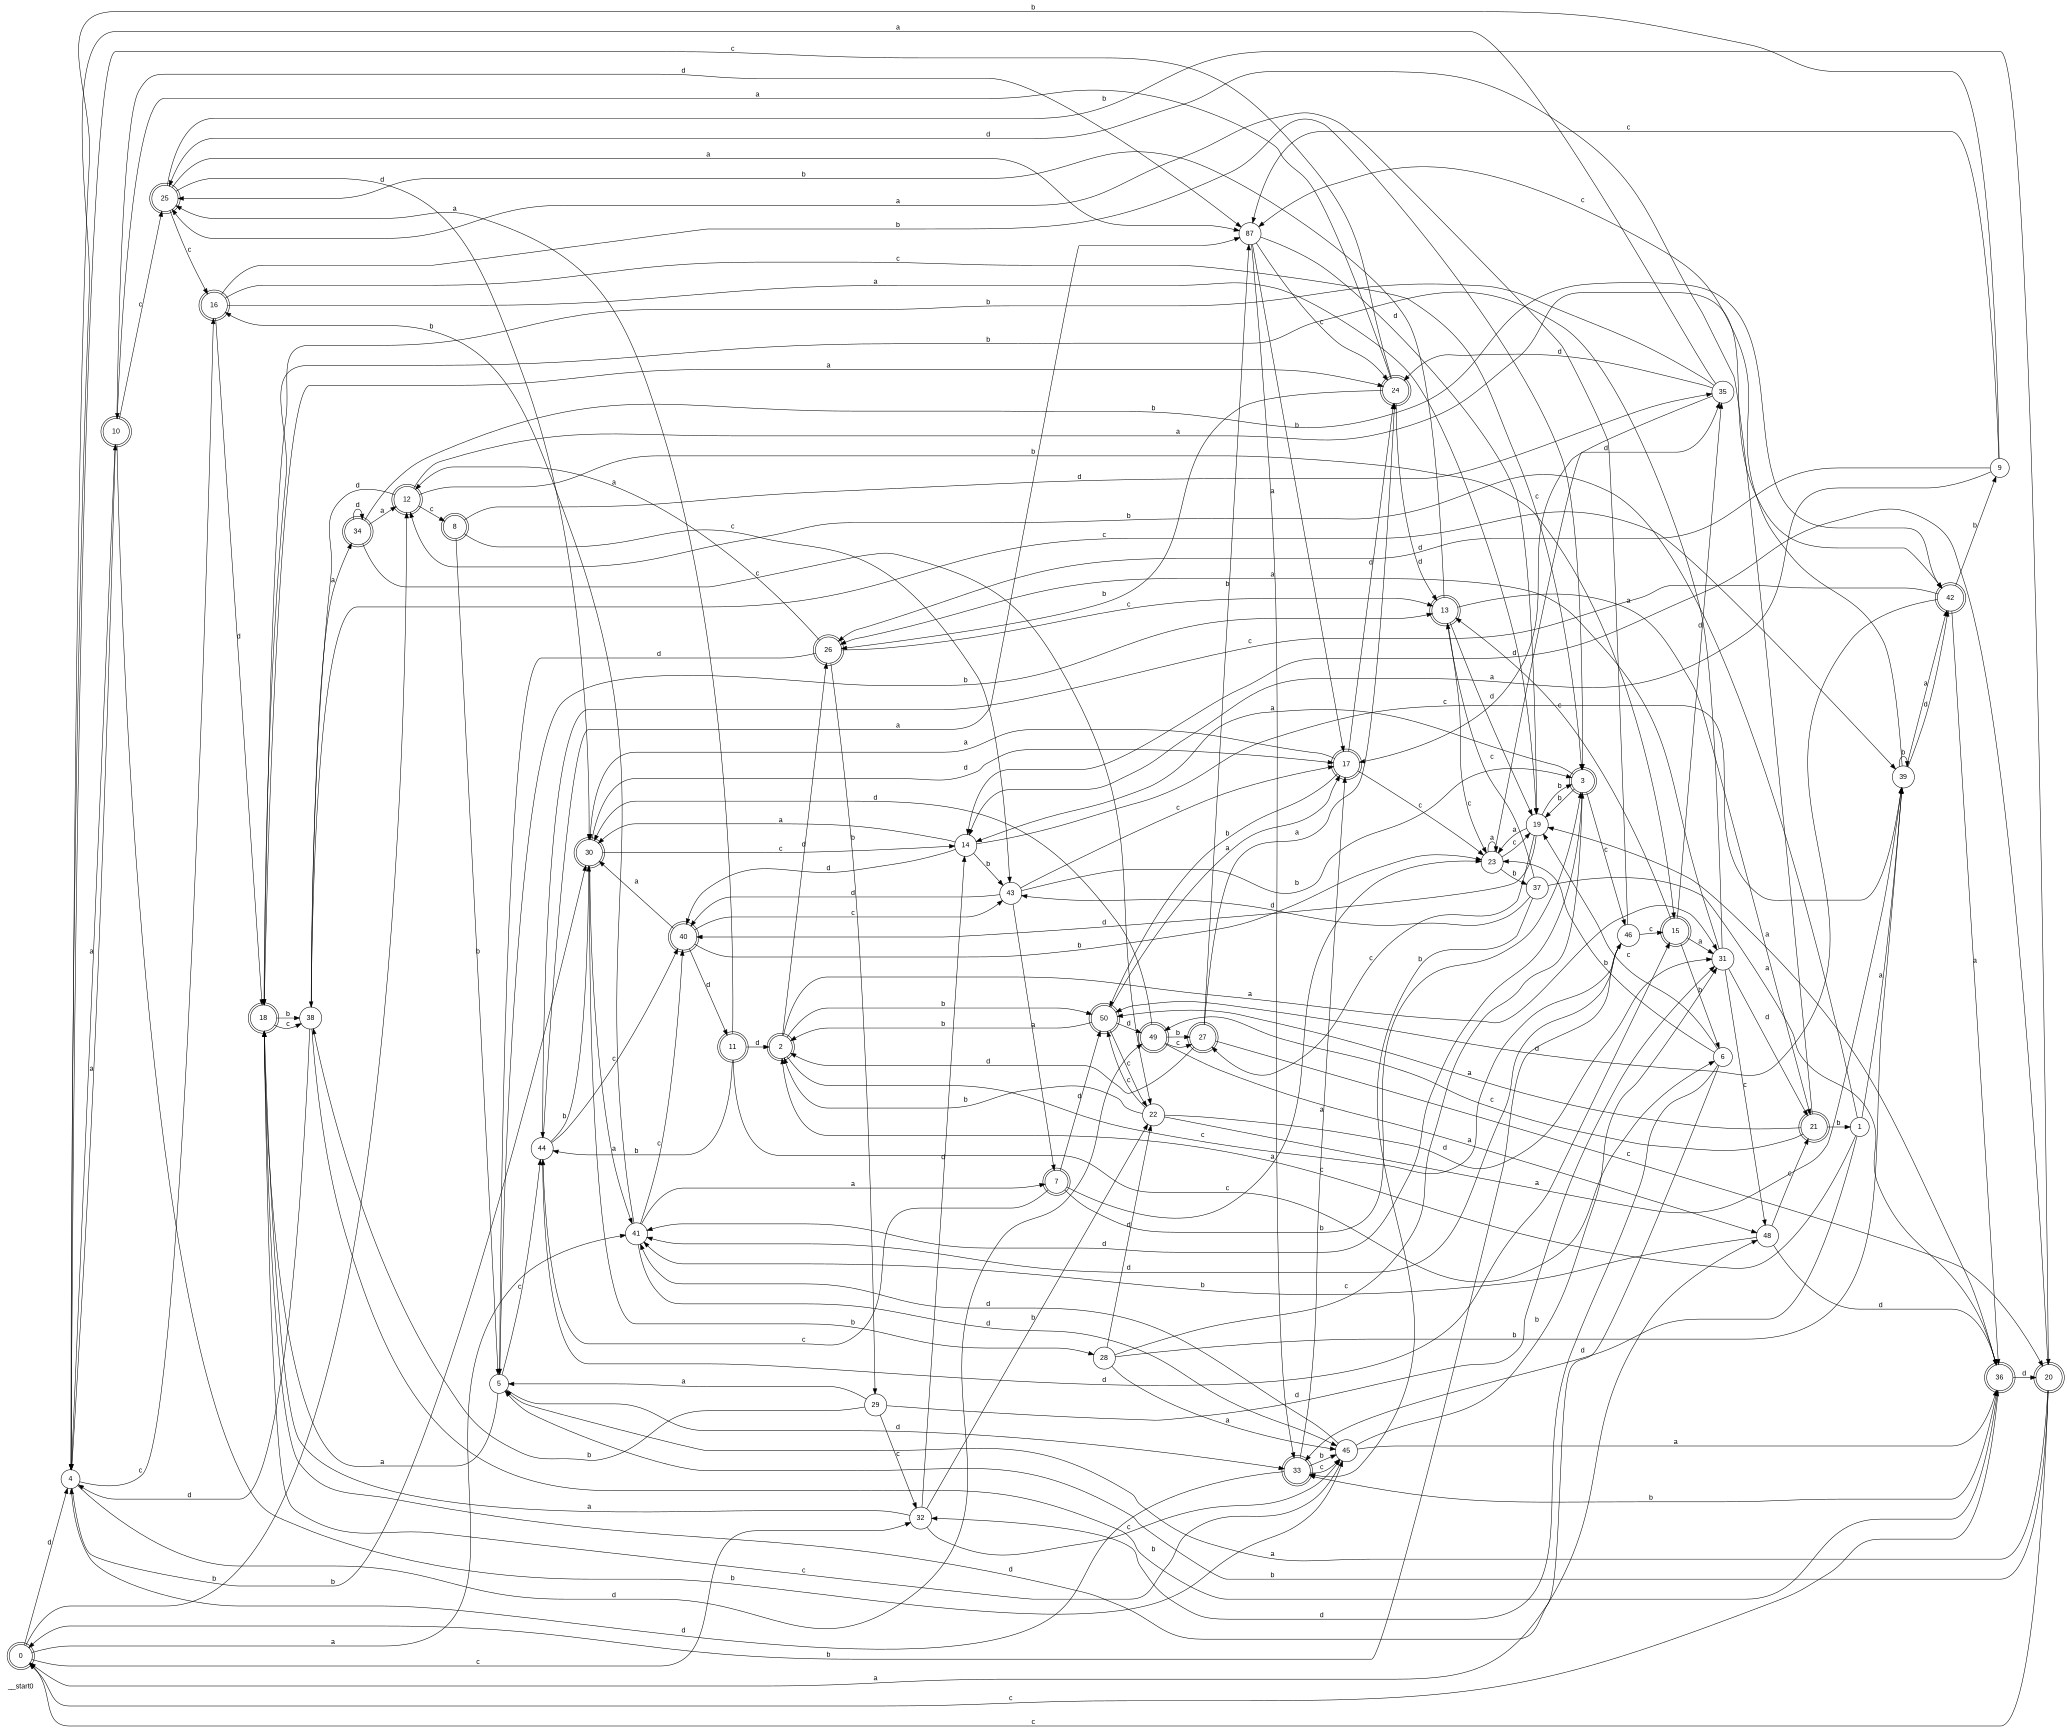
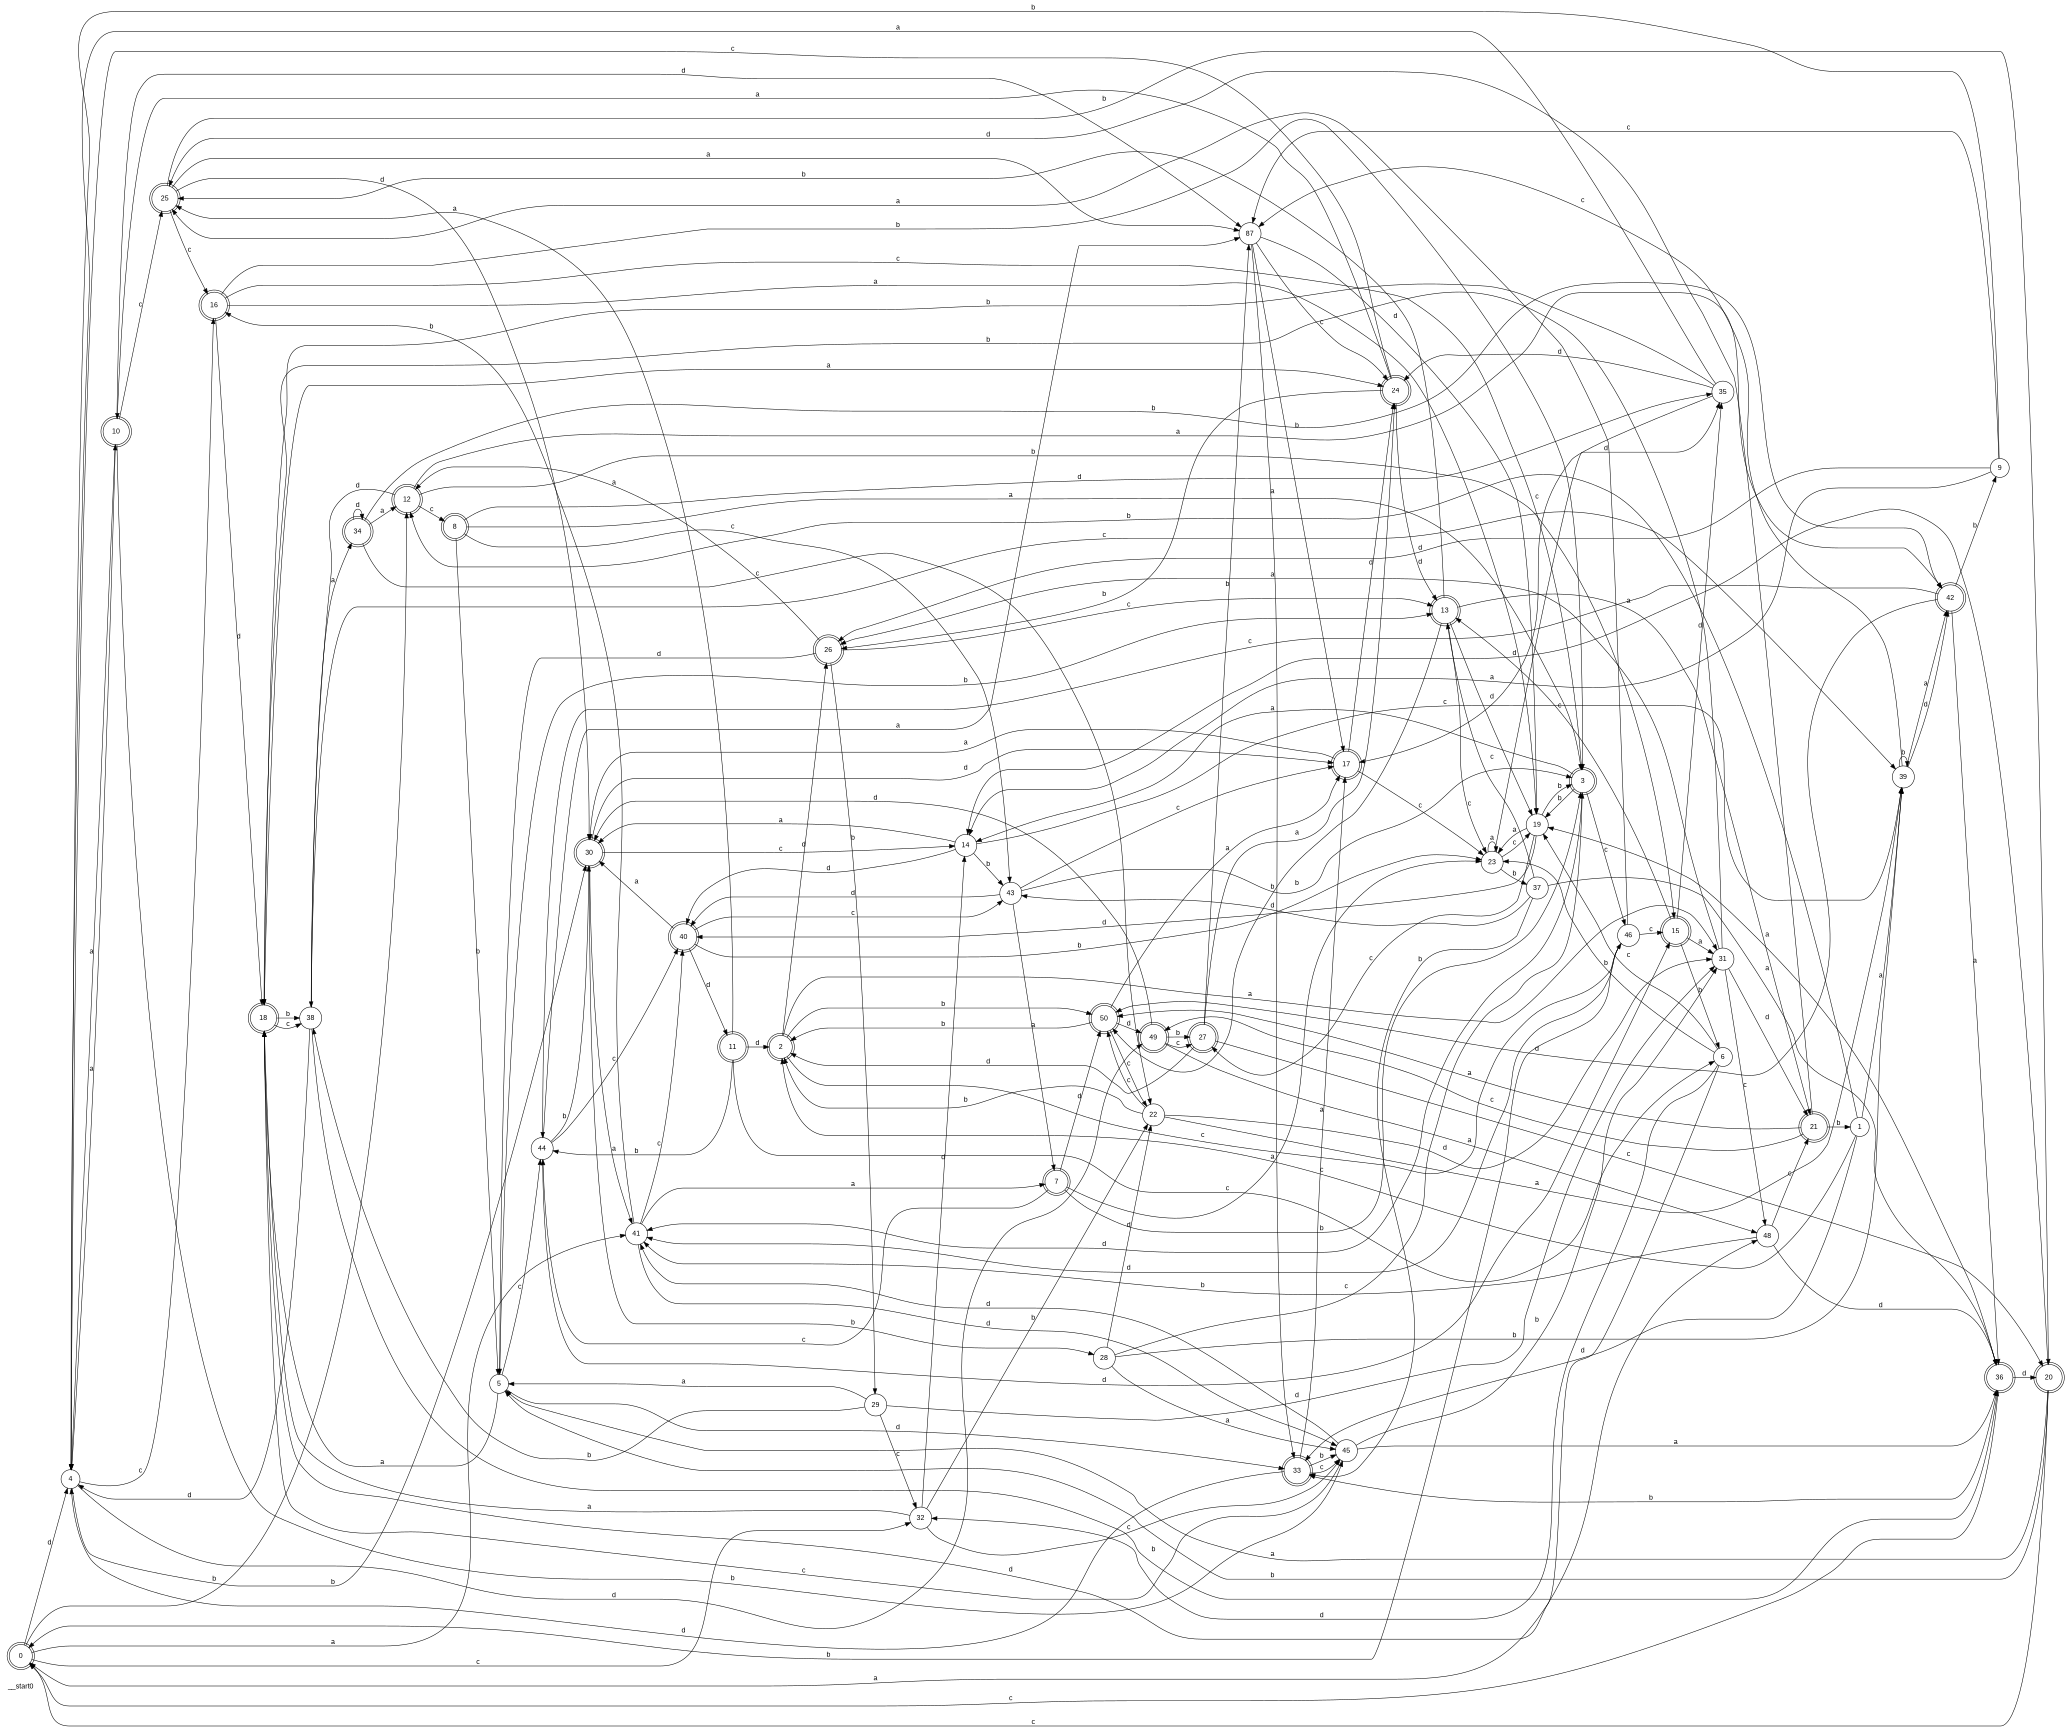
none -> (1095, 499)
(1198, 862) -> (1282, 880)
